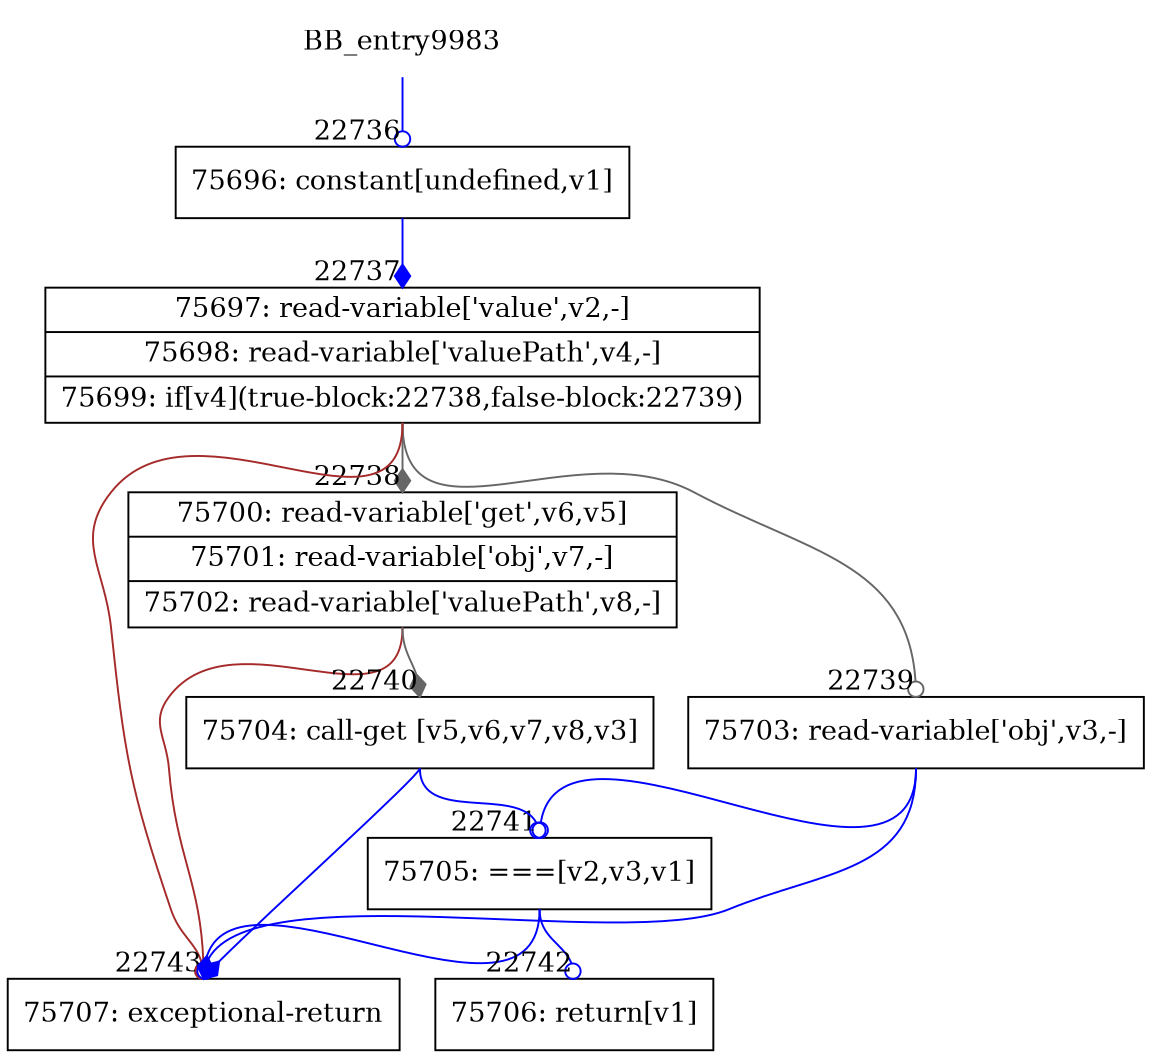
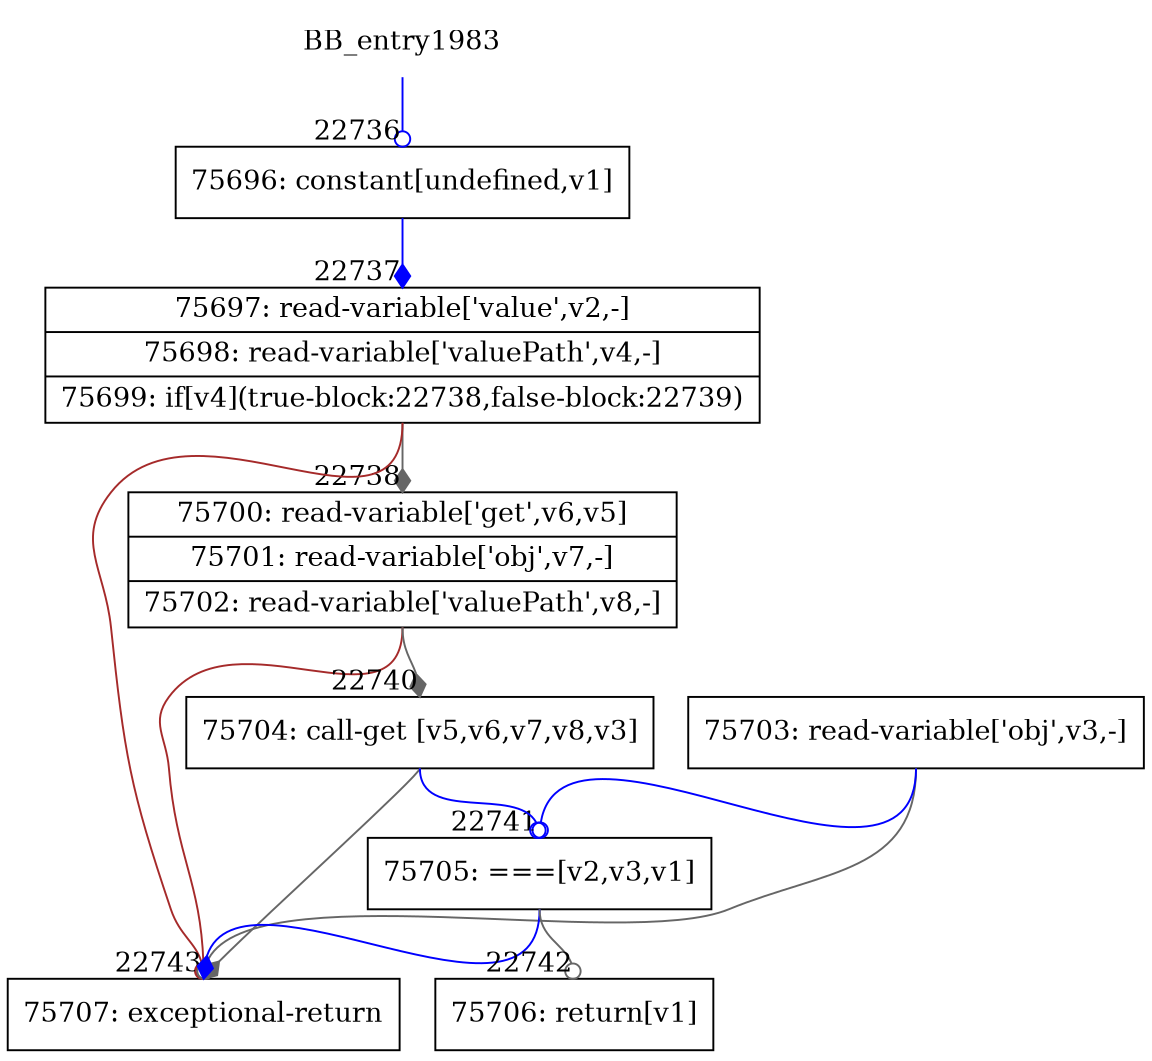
(403, 42) -> (403, 42)
(682, 488) -> none
(320, 866) -> (320, 866)
(589, 922) -> (589, 922)
(551, 938) -> (551, 938)
